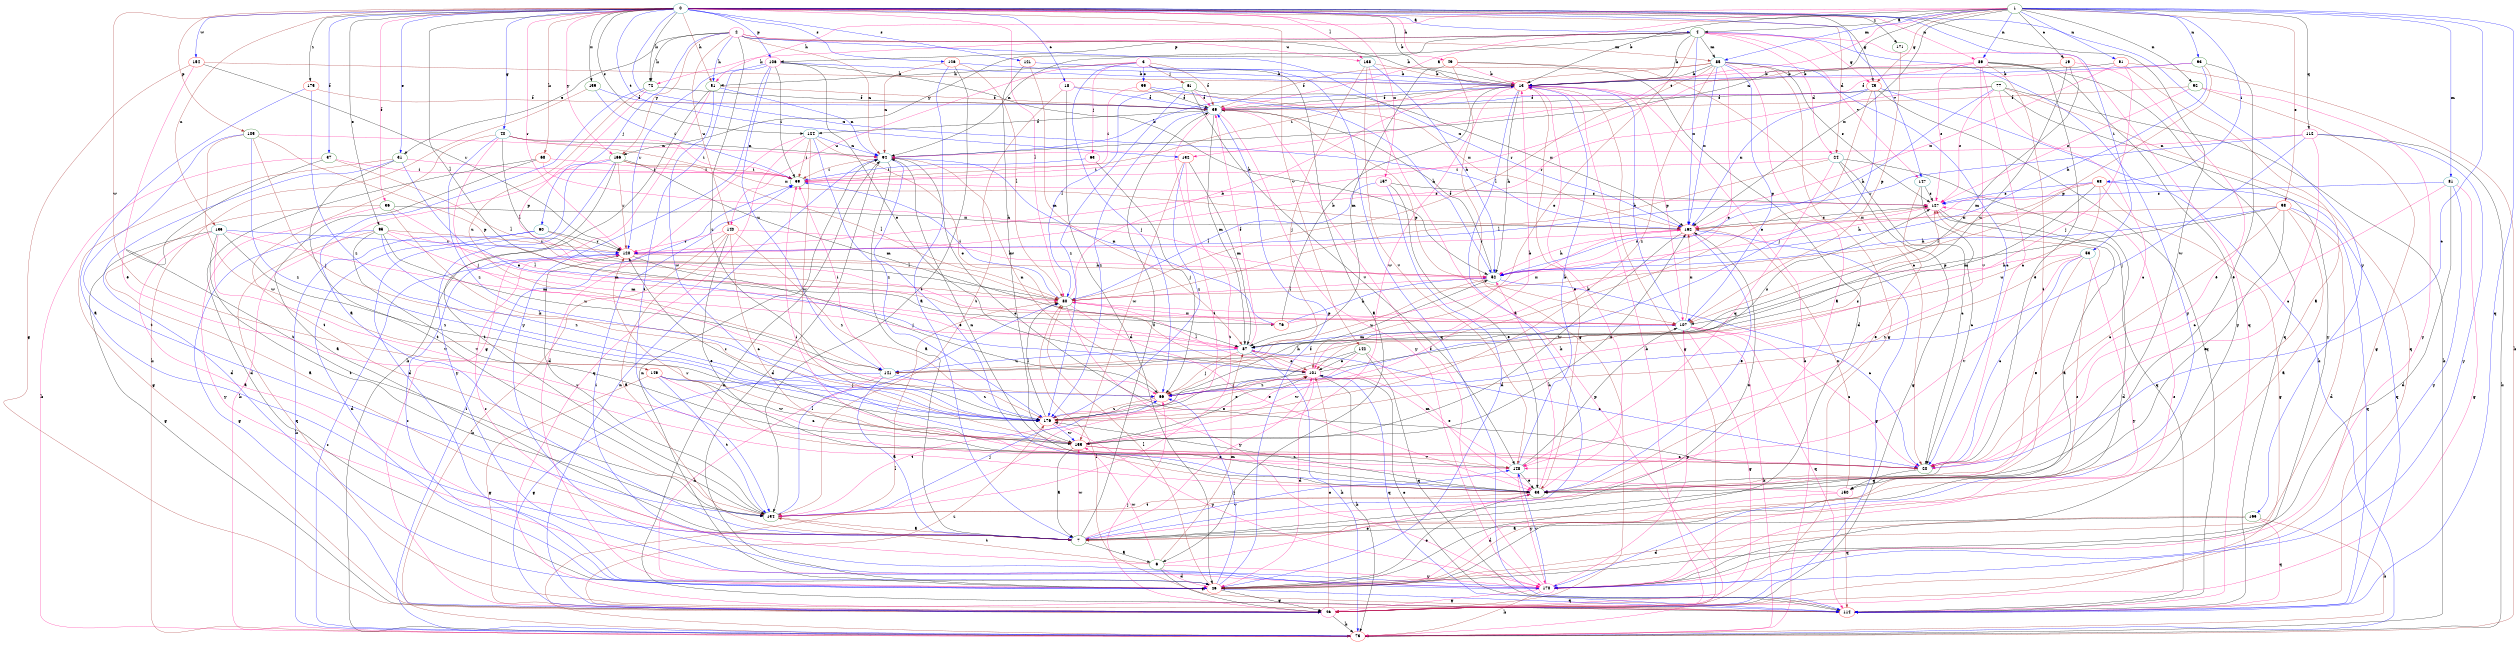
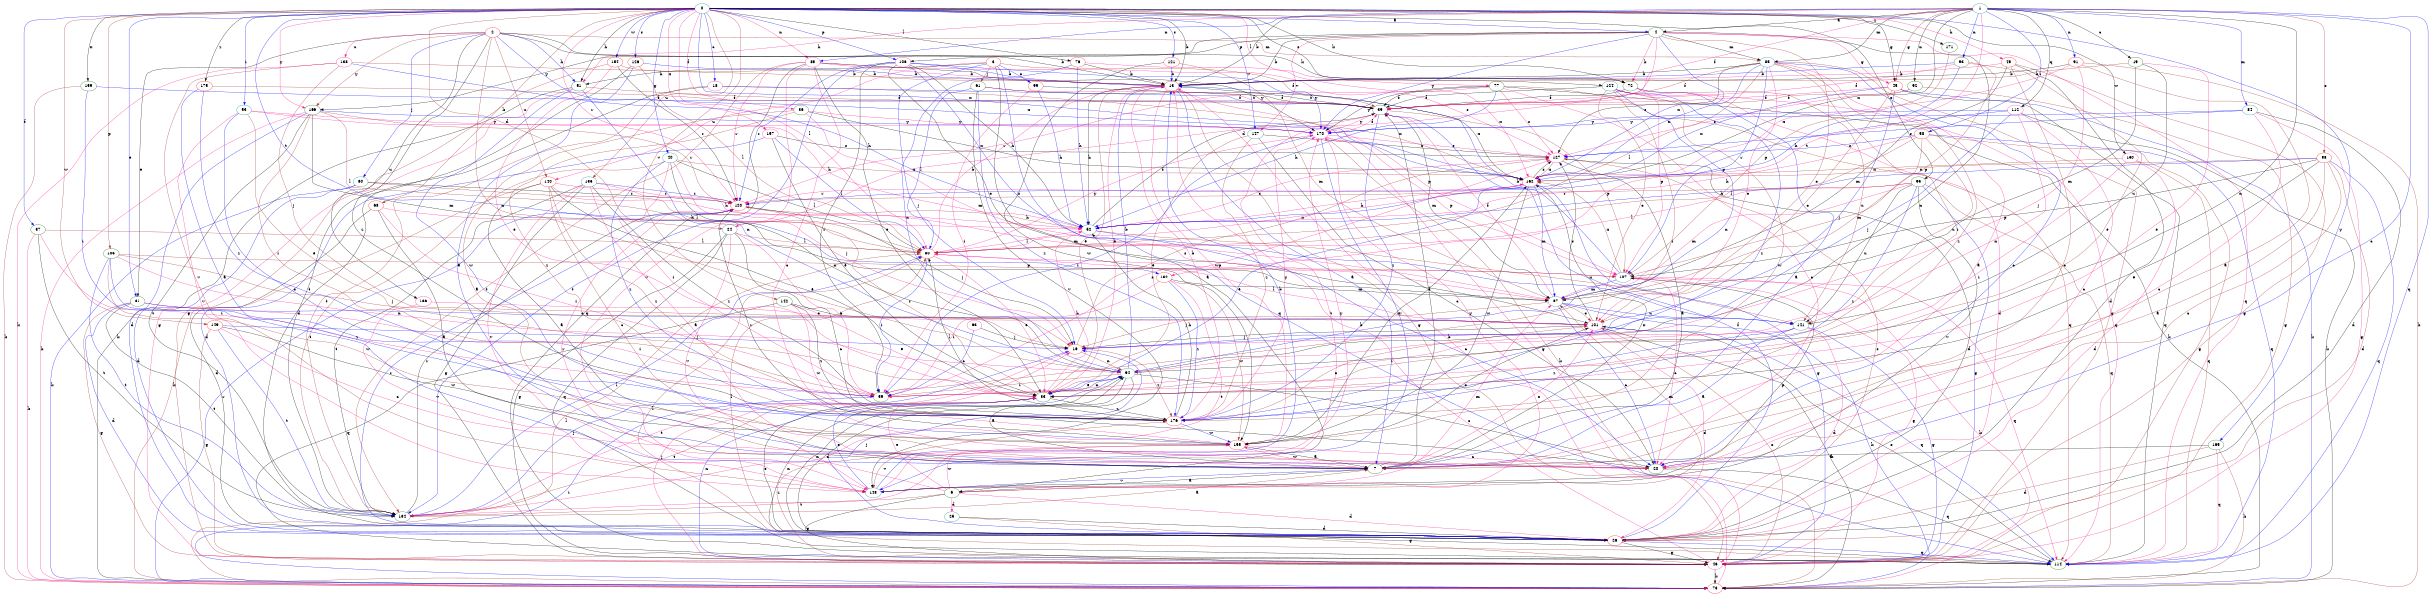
(2015, 9) -> (1980, 9)
(1029, 11) -> (1247, 32)
(1866, 27) -> (1873, 32)
(737, 32) -> (493, 32)
(696, 46) -> (626, 24)
(1144, 62) -> (993, 62)
(1367, 62) -> (344, 62)
(1439, 62) -> (1715, 62)
(2068, 62) -> (2135, 62)
(885, 85) -> none
(1093, 94) -> none
(1498, 100) -> (1639, 102)
(1215, 110) -> (1380, 110)
(1014, 122) -> (1489, 92)
(889, 170) -> (964, 361)
(2451, 182) -> (2250, 110)
none -> (1542, 237)
none -> (423, 301)
(1065, 301) -> (927, 254)
(540, 313) -> (547, 266)
(1172, 313) -> (1228, 226)
(1735, 313) -> (688, 361)
(1734, 324) -> (1765, 249)
(1579, 376) -> (1264, 278)
(1162, 397) -> (1075, 349)
(2051, 460) -> (1734, 354)
(1886, 475) -> (1861, 492)
(1526, 480) -> (838, 417)
(695, 481) -> (1834, 433)
(708, 497) -> (794, 441)
none -> (952, 517)
(2240, 535) -> none
(1847, 612) -> (2058, 565)
(556, 627) -> (588, 576)
